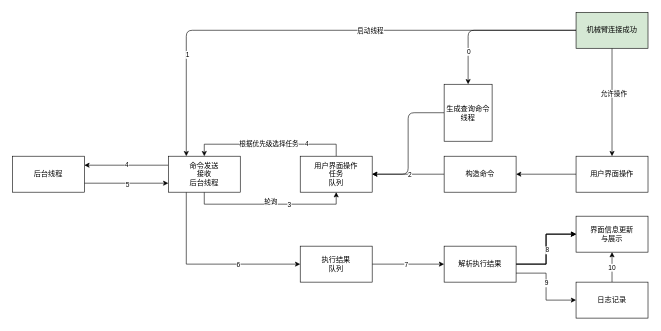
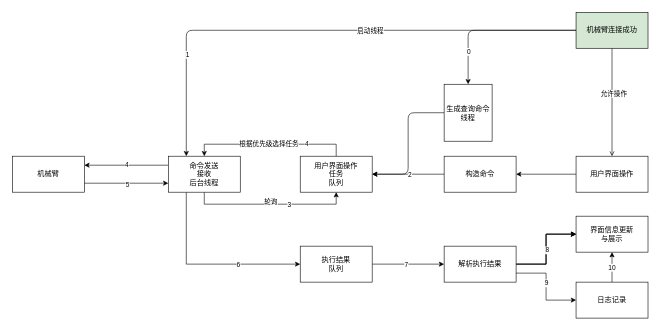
(612, 150) -> (612, 152)
(48, 174) -> (48, 174)
